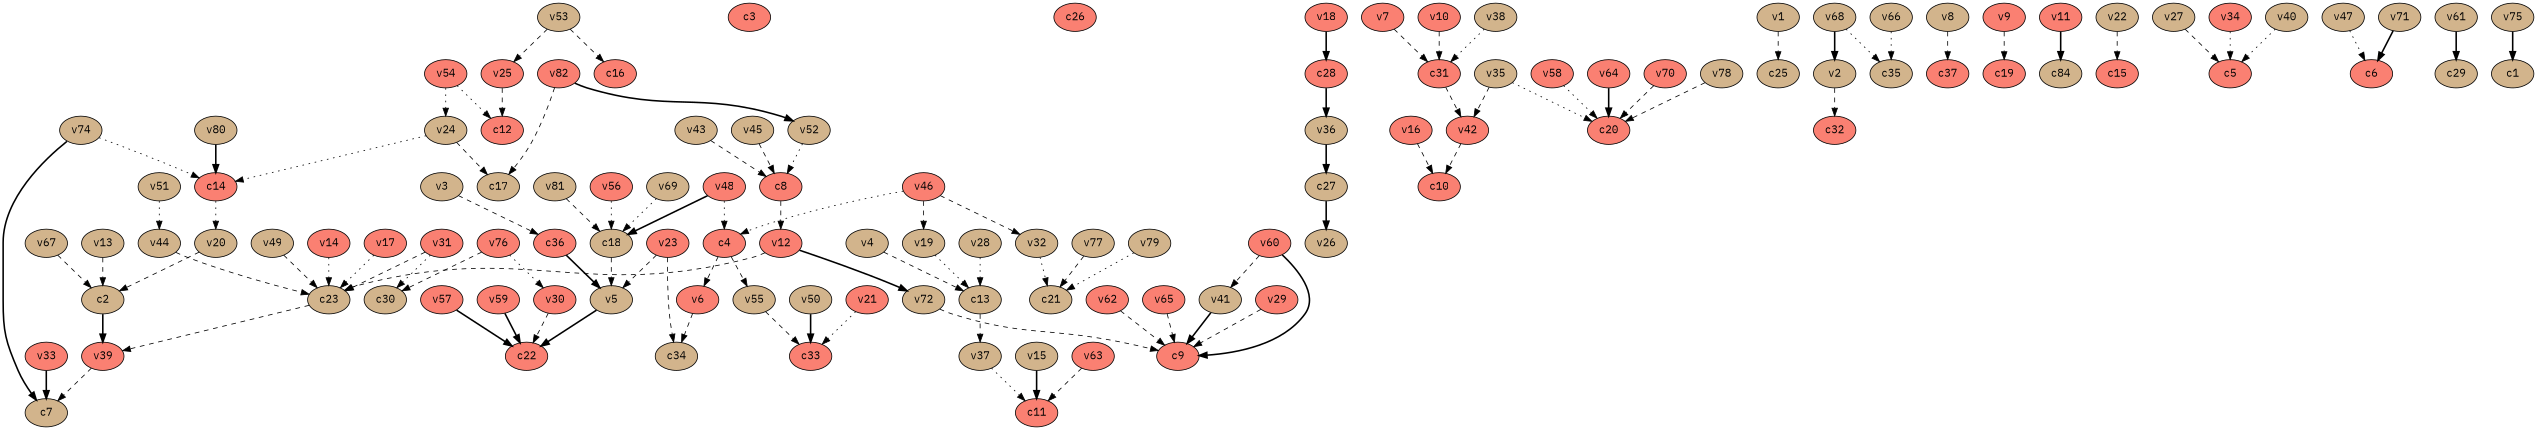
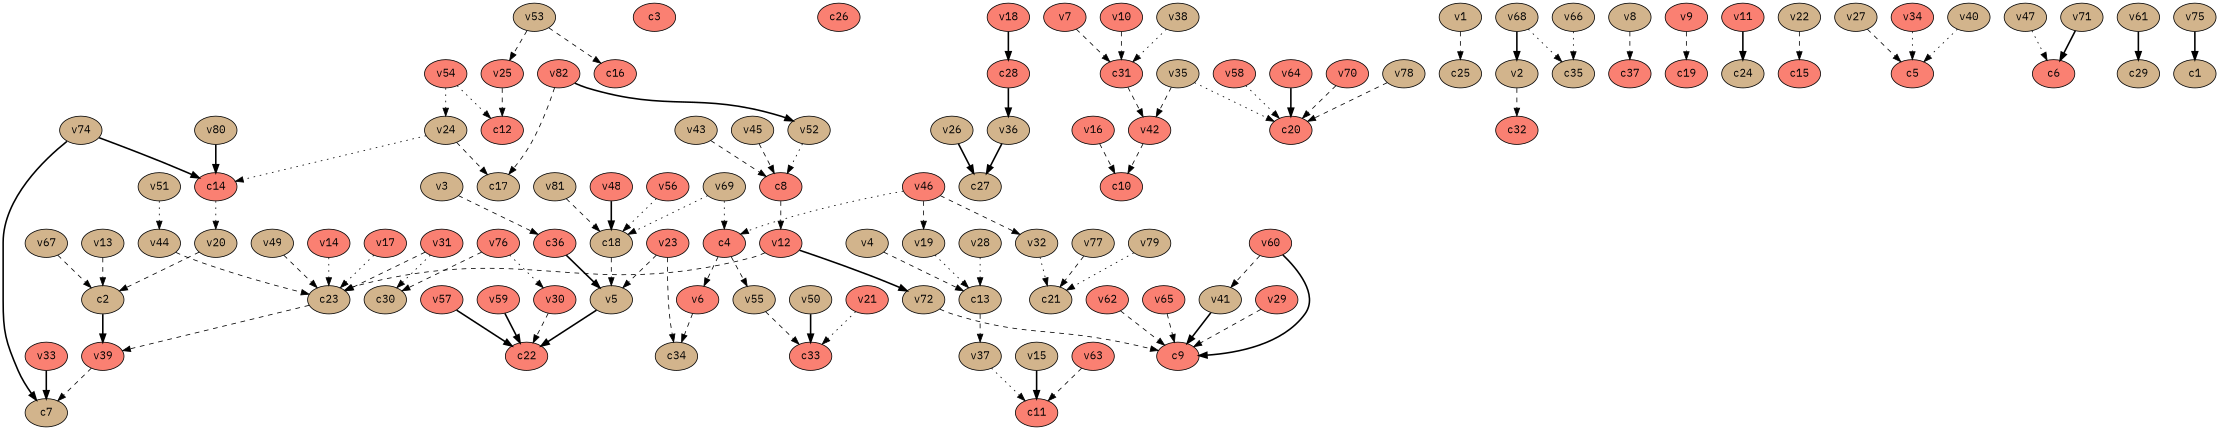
(2061, 74) -> (1743, 74)
(146, 156) -> (146, 156)
(724, 211) -> (724, 211)
(1326, 211) -> (964, 155)
